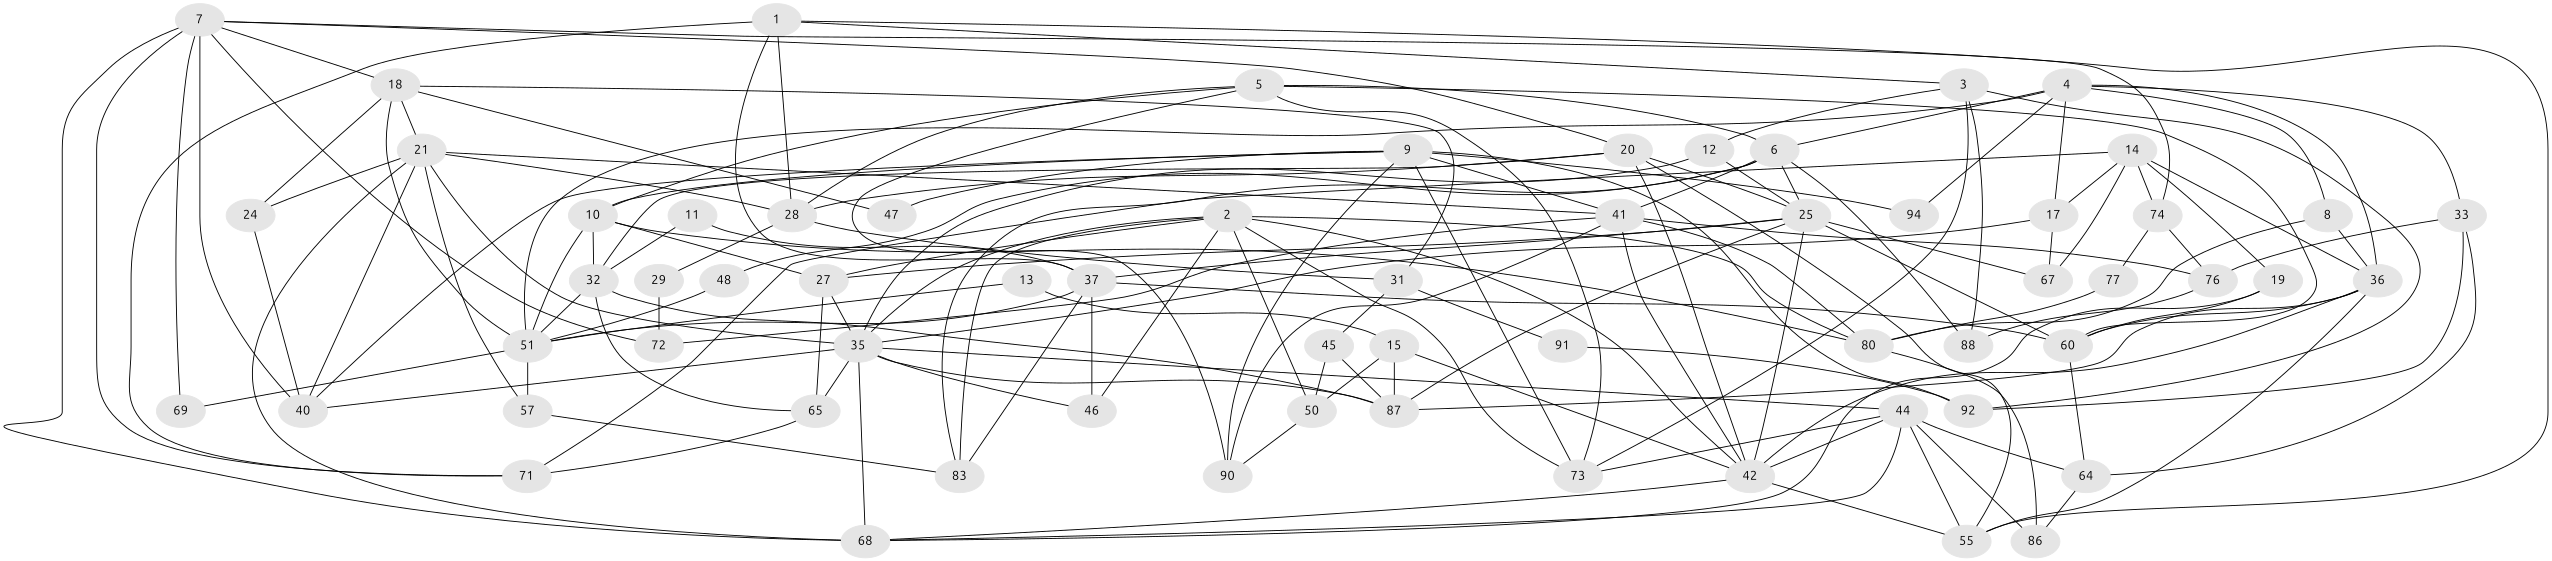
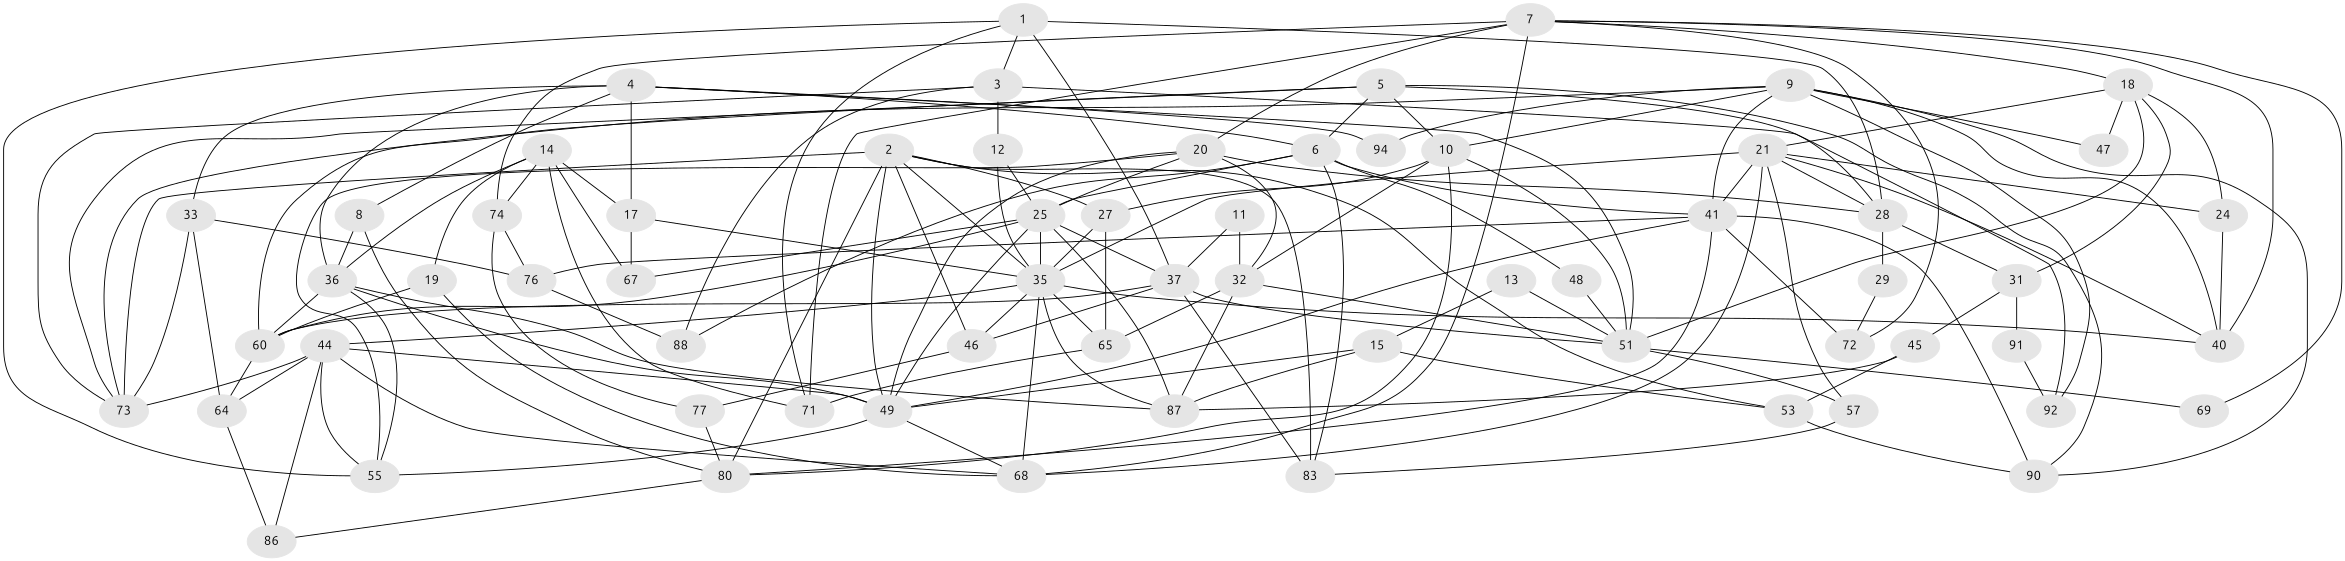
(1151, 255) -> (1040, 249)
none -> (836, 379)
(2280, 390) -> (170, 317)
(1312, 411) -> (1788, 411)
(1750, 476) -> (887, 411)
